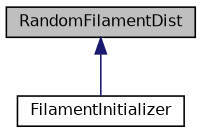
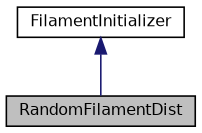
(101, 75) -> (101, 75)
